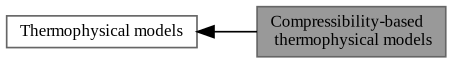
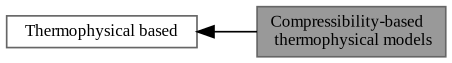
(102, 32) -> (102, 32)
